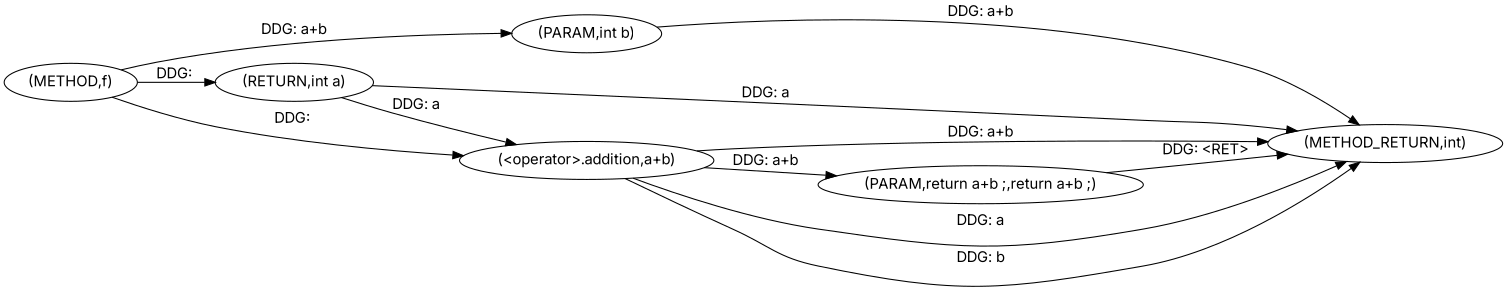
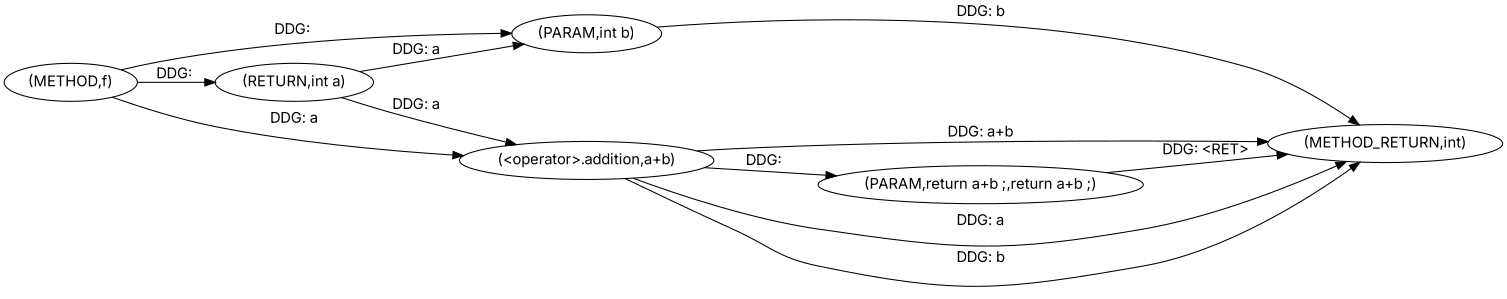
(981, 12) -> (981, 12)
(294, 30) -> (294, 30)
(830, 106) -> (437, 59)
(294, 119) -> (294, 119)
(766, 161) -> (766, 161)
